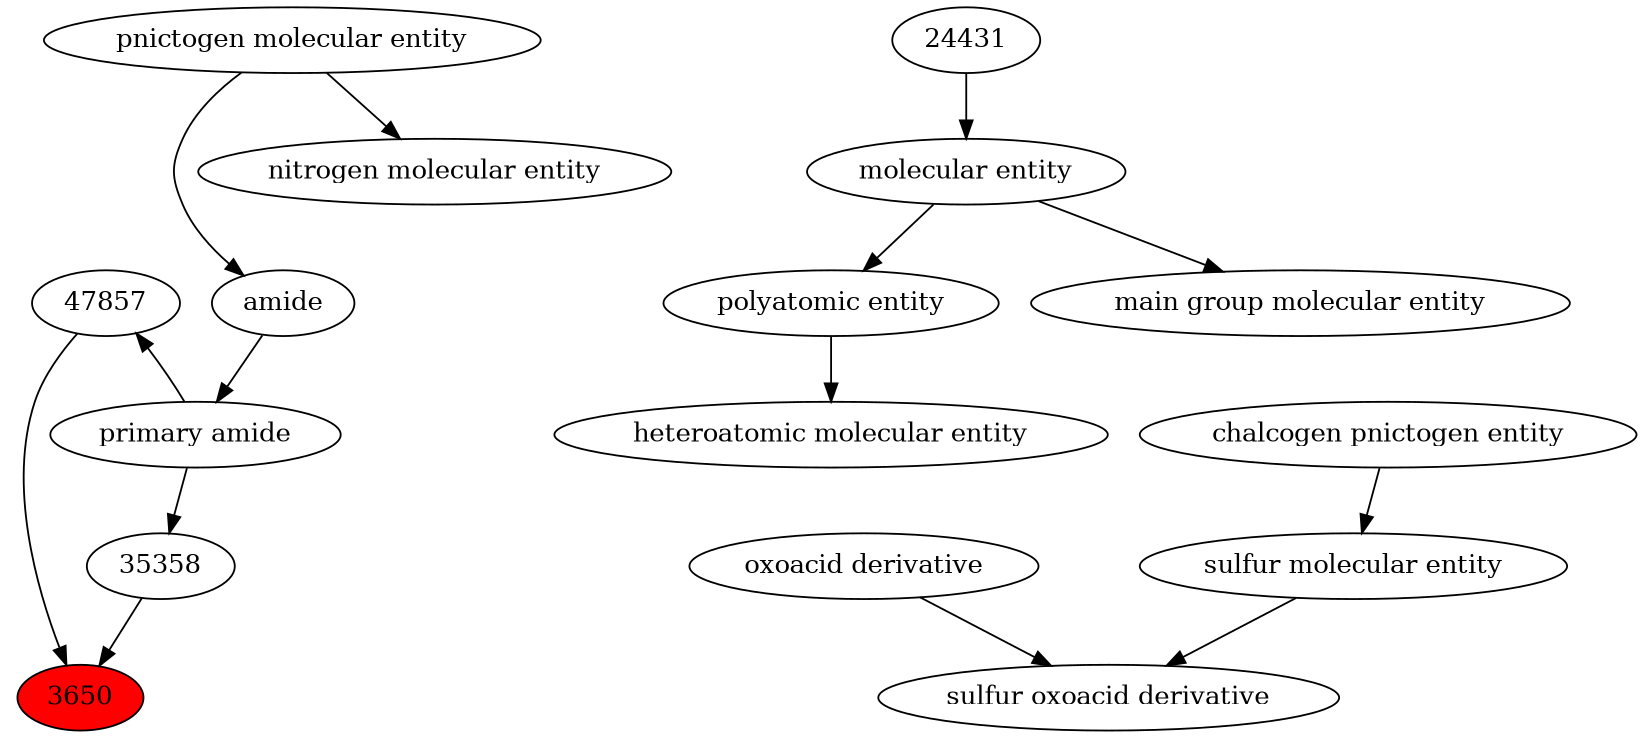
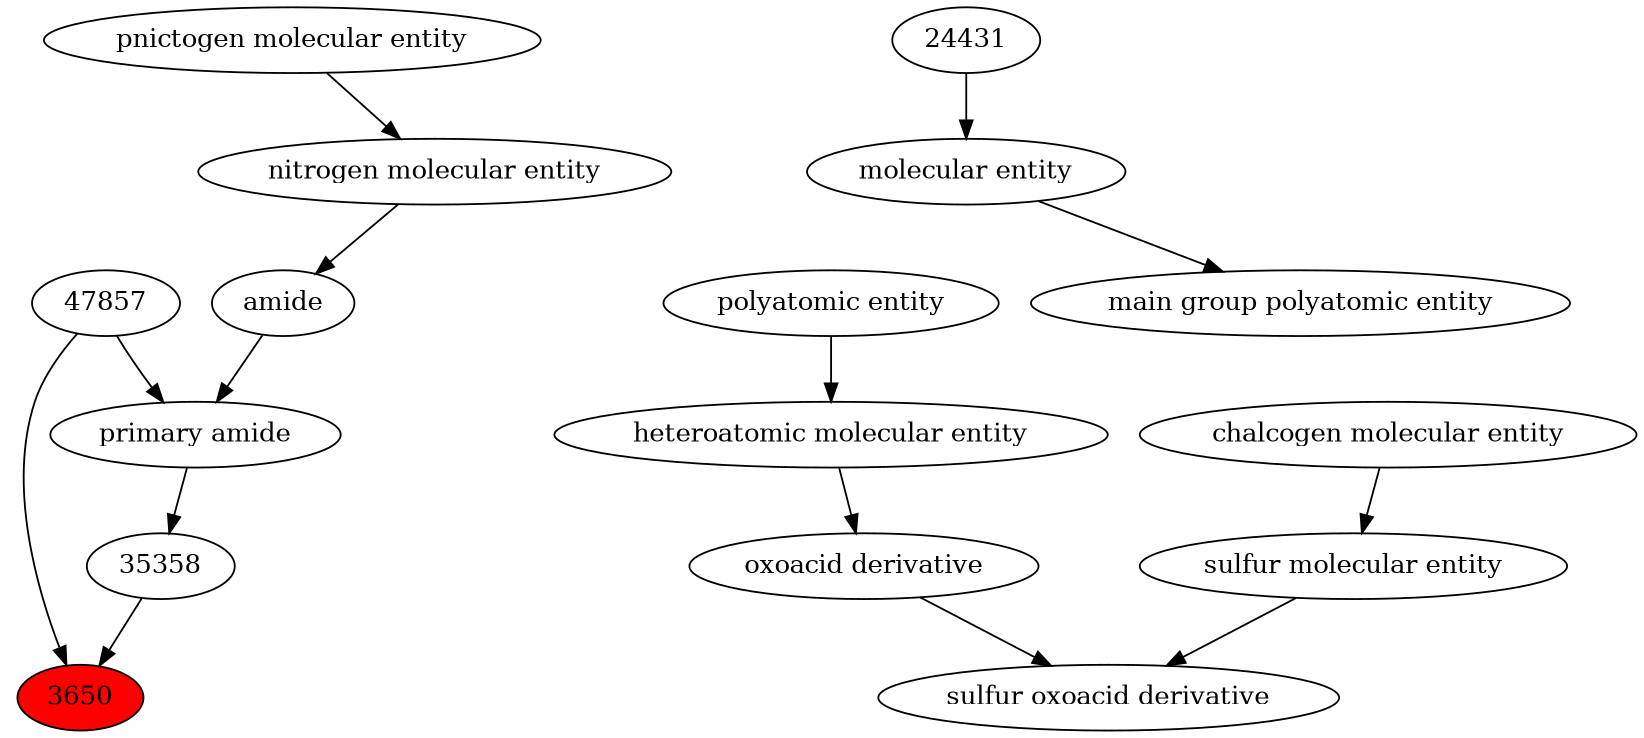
(174, 165) -> (364, 233)
(905, 231) -> none
(1300, 303) -> (1300, 303)
(167, 375) -> (134, 362)
(1388, 435) -> (1388, 435)
none -> (845, 492)
